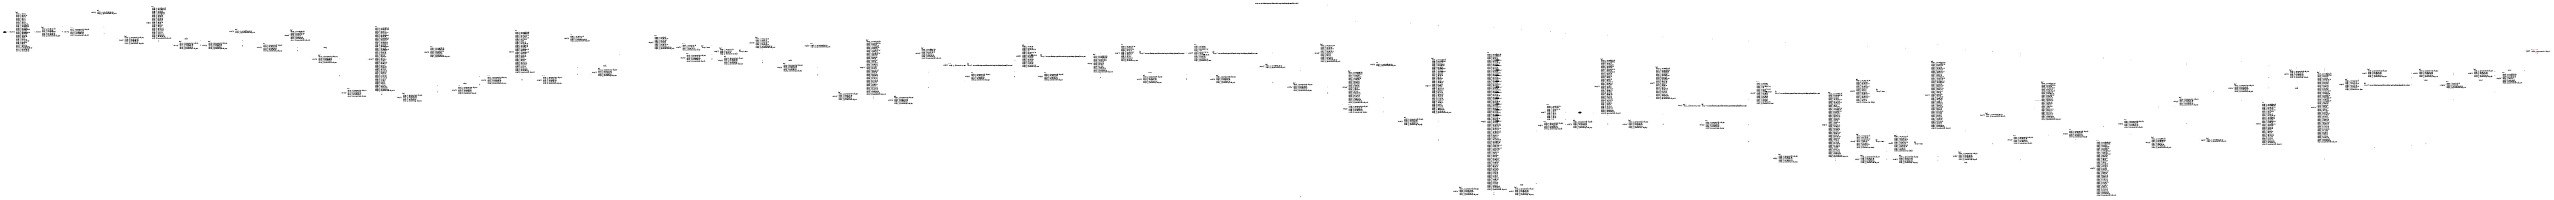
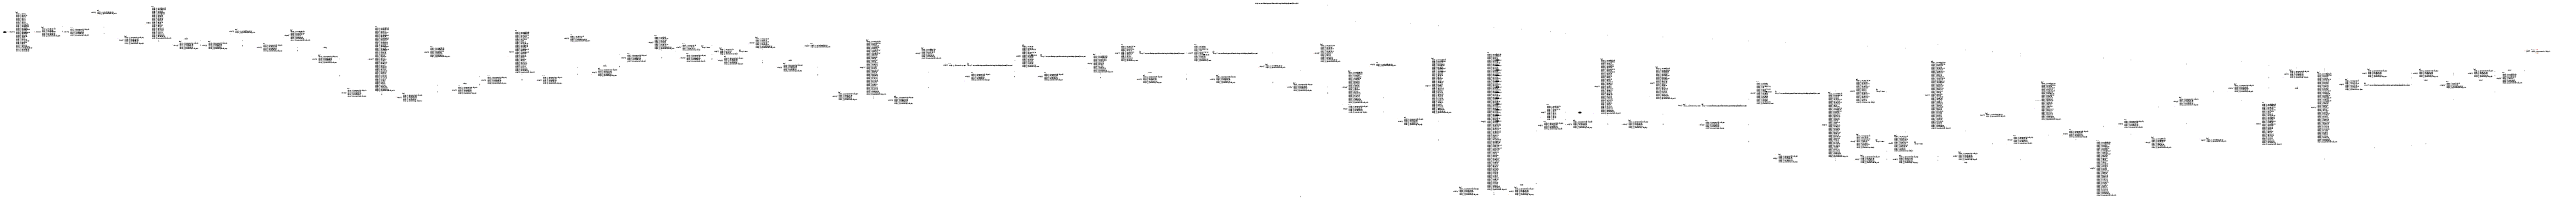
none -> (634, 58)
